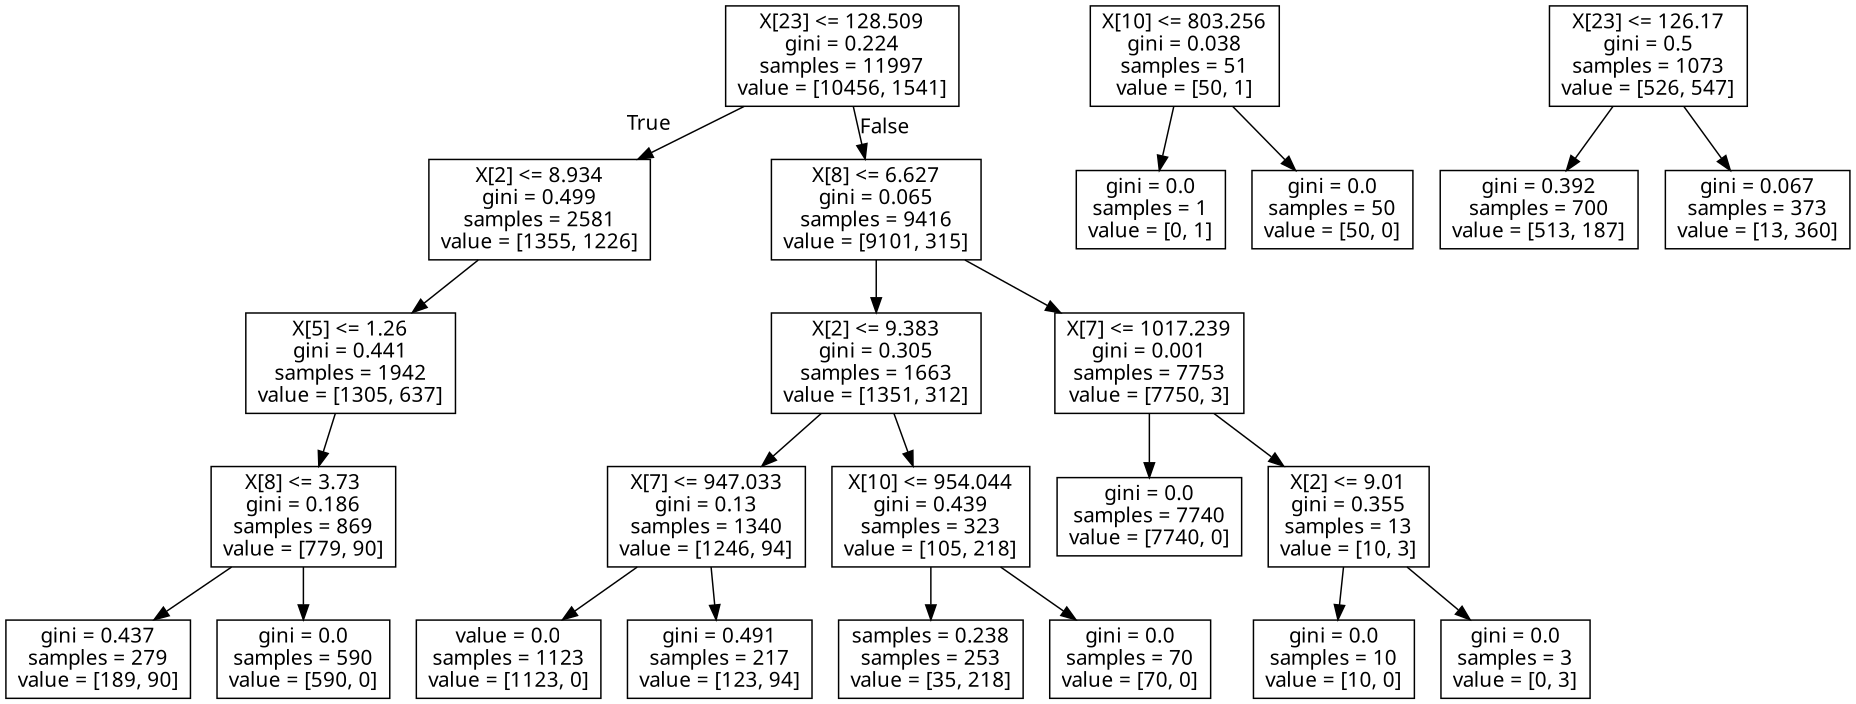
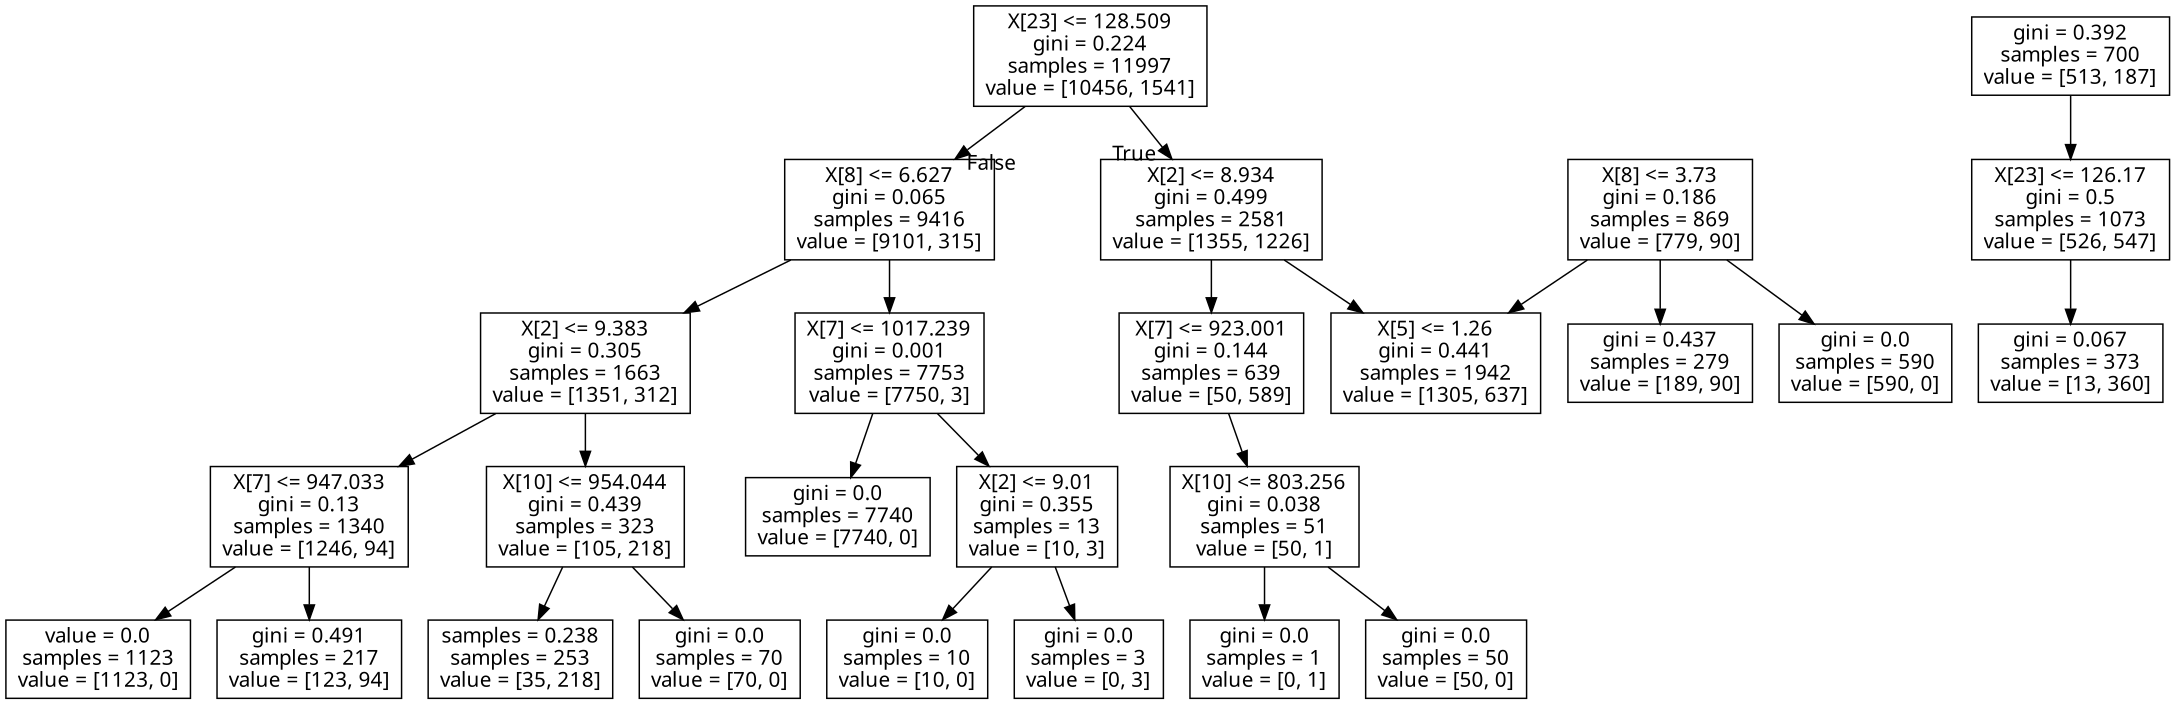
(1594, 132) -> (2071, 120)
none -> (1211, 363)
(329, 433) -> (1554, 282)
